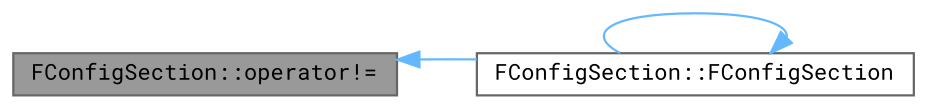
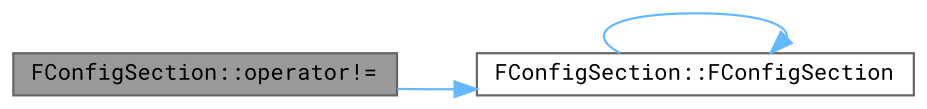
(448, 59) -> (426, 89)
